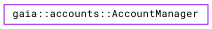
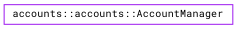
(106, 14) -> (118, 14)
